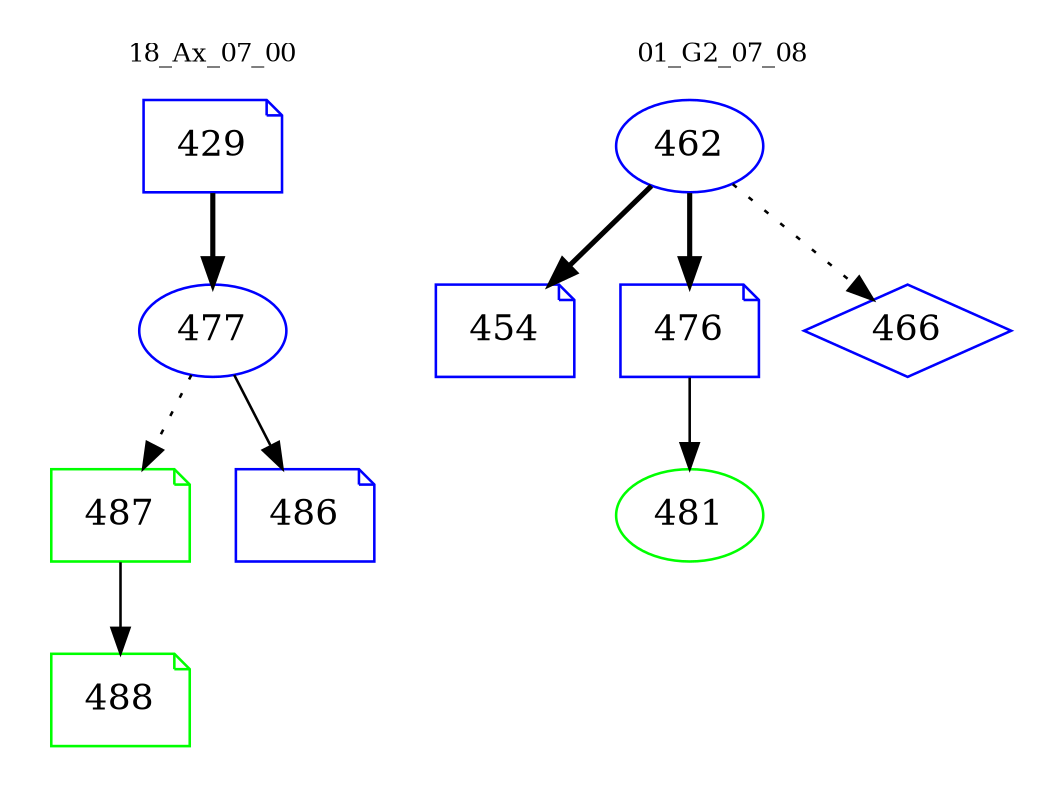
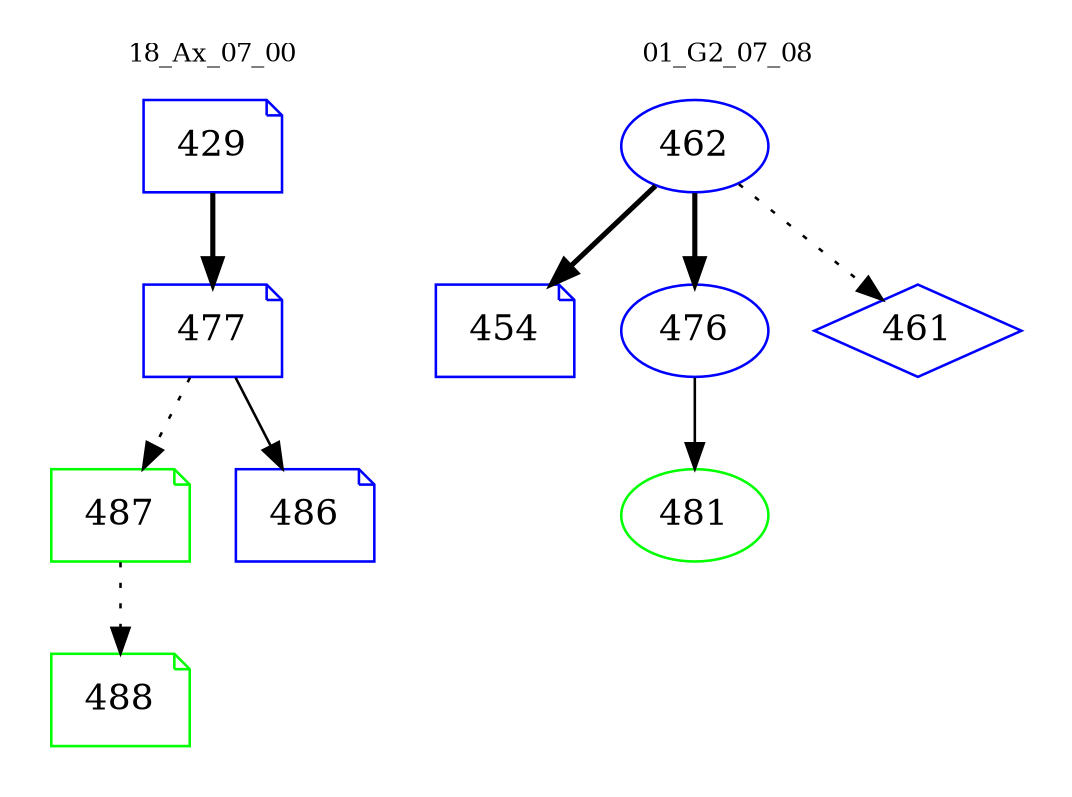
(213, 331) -> (213, 331)
(690, 331) -> (695, 331)
(908, 331) -> (918, 331)
(121, 595) -> (121, 595)
